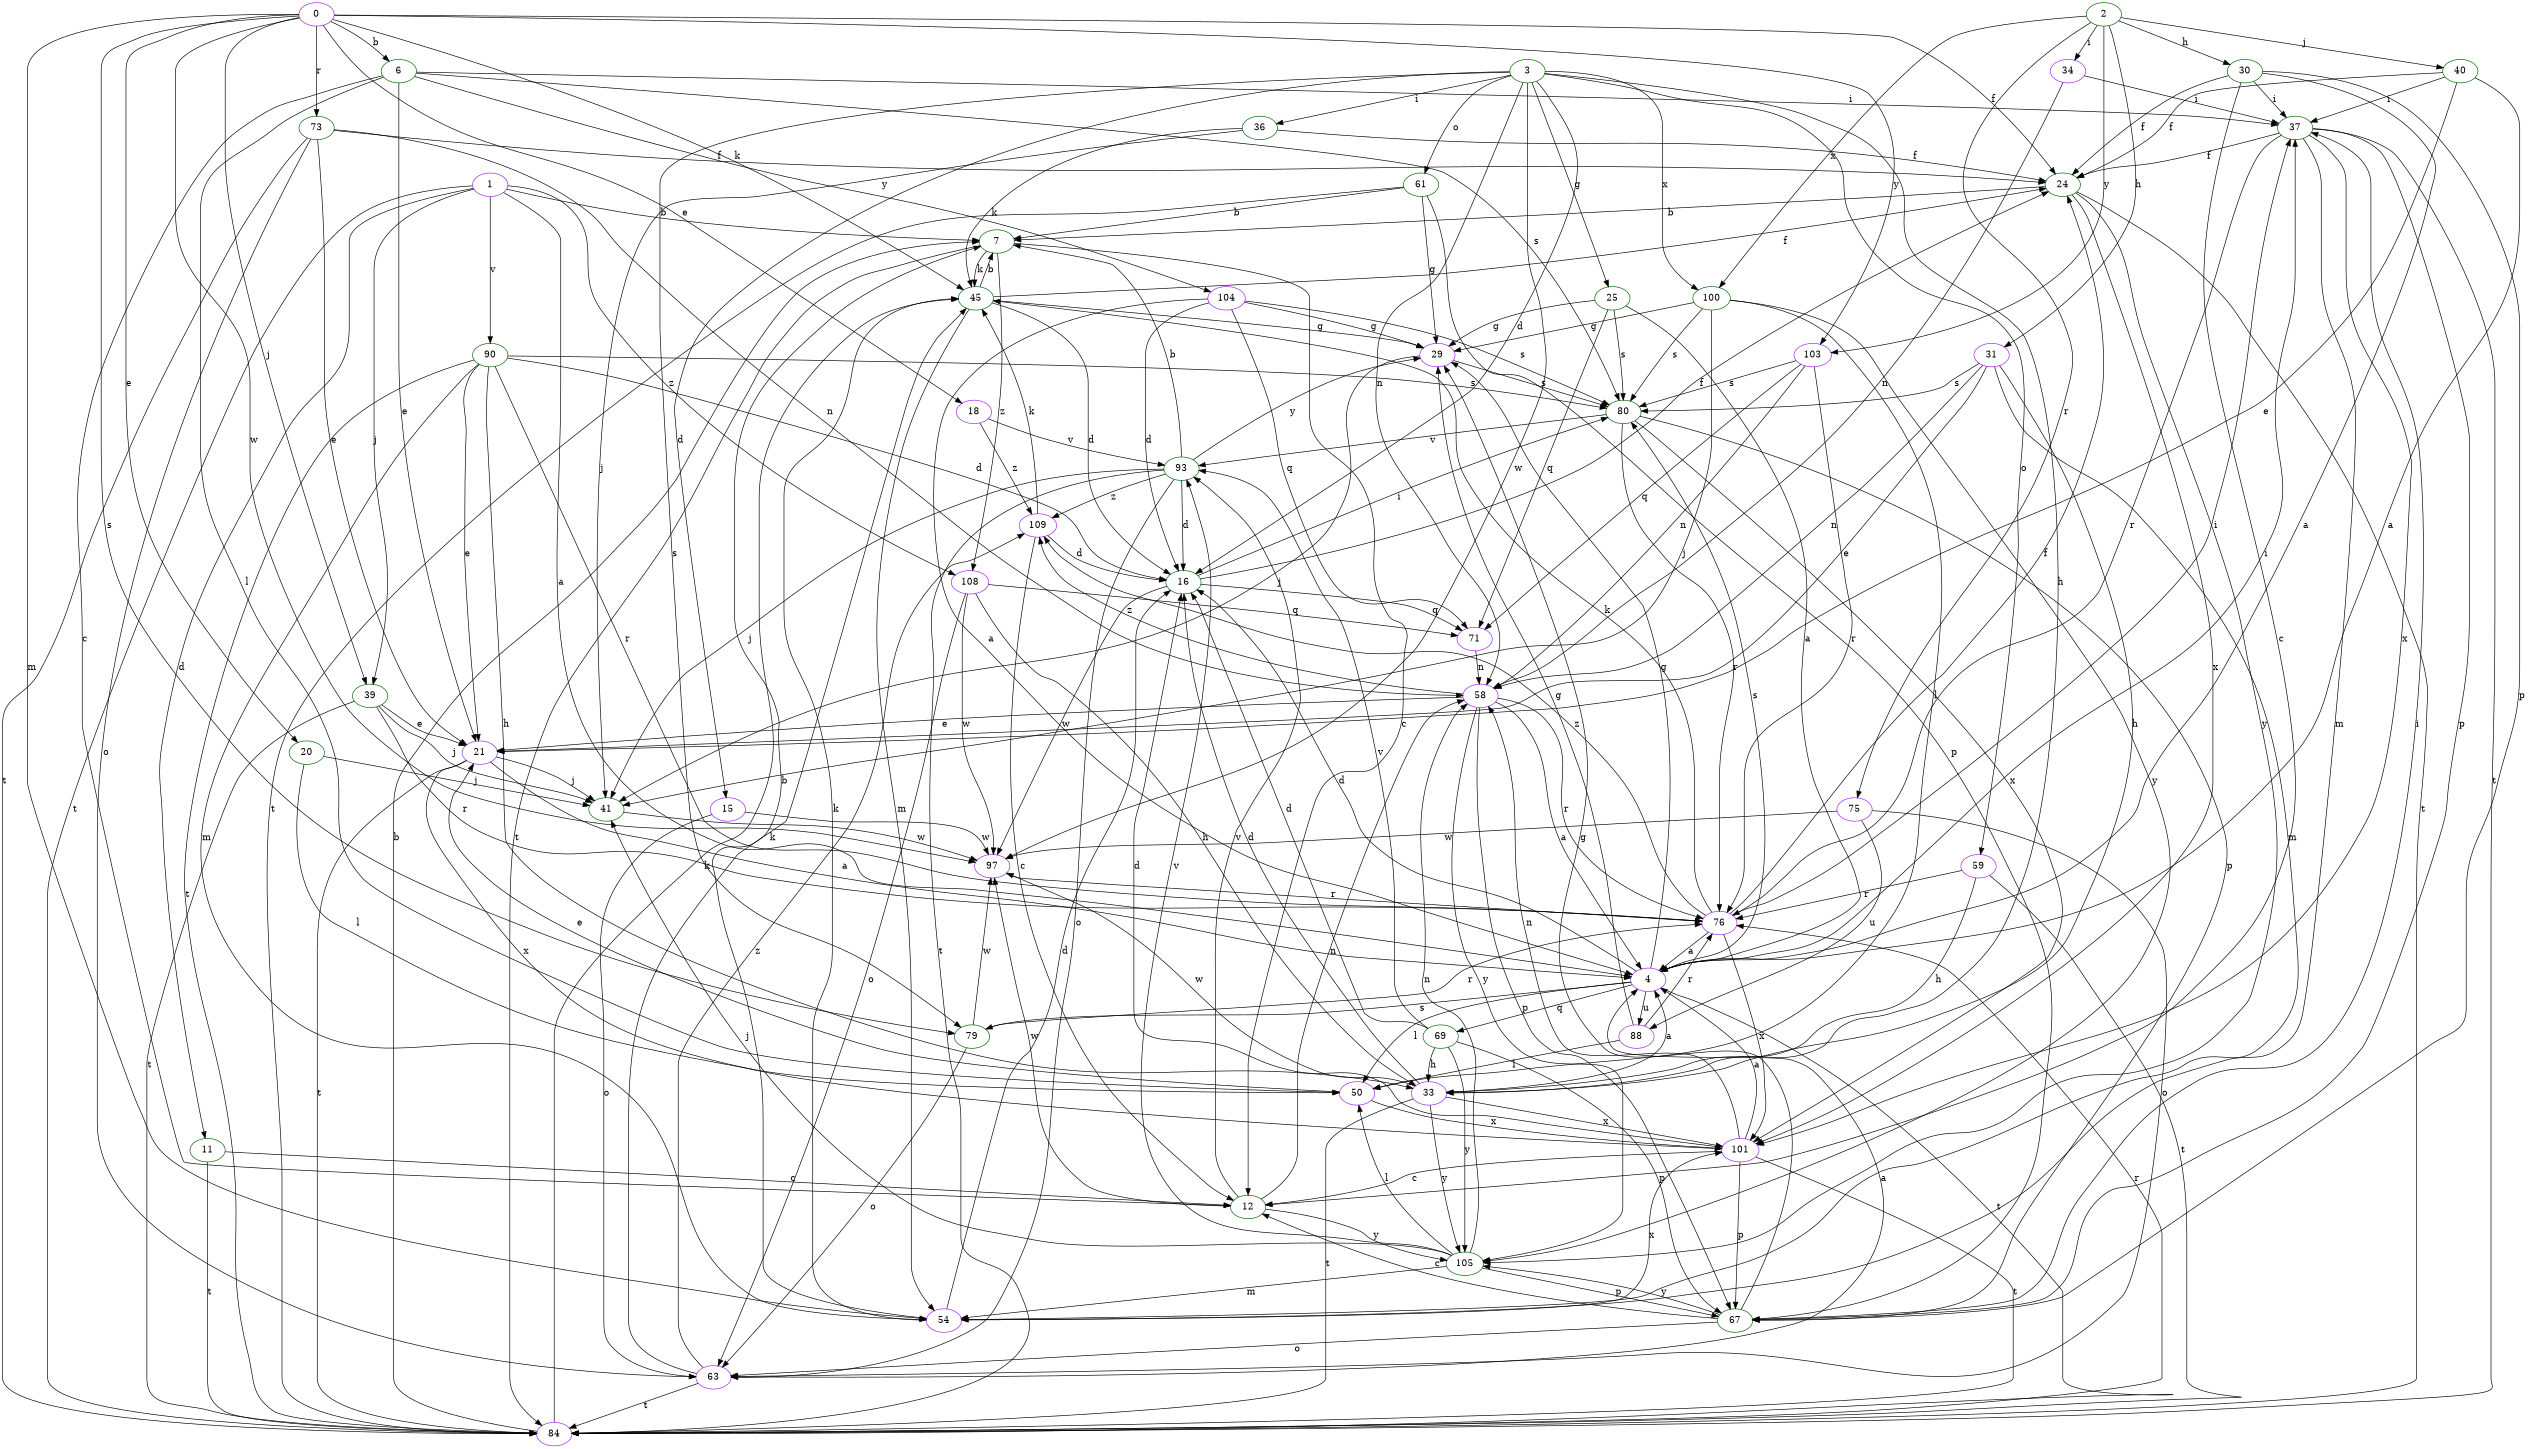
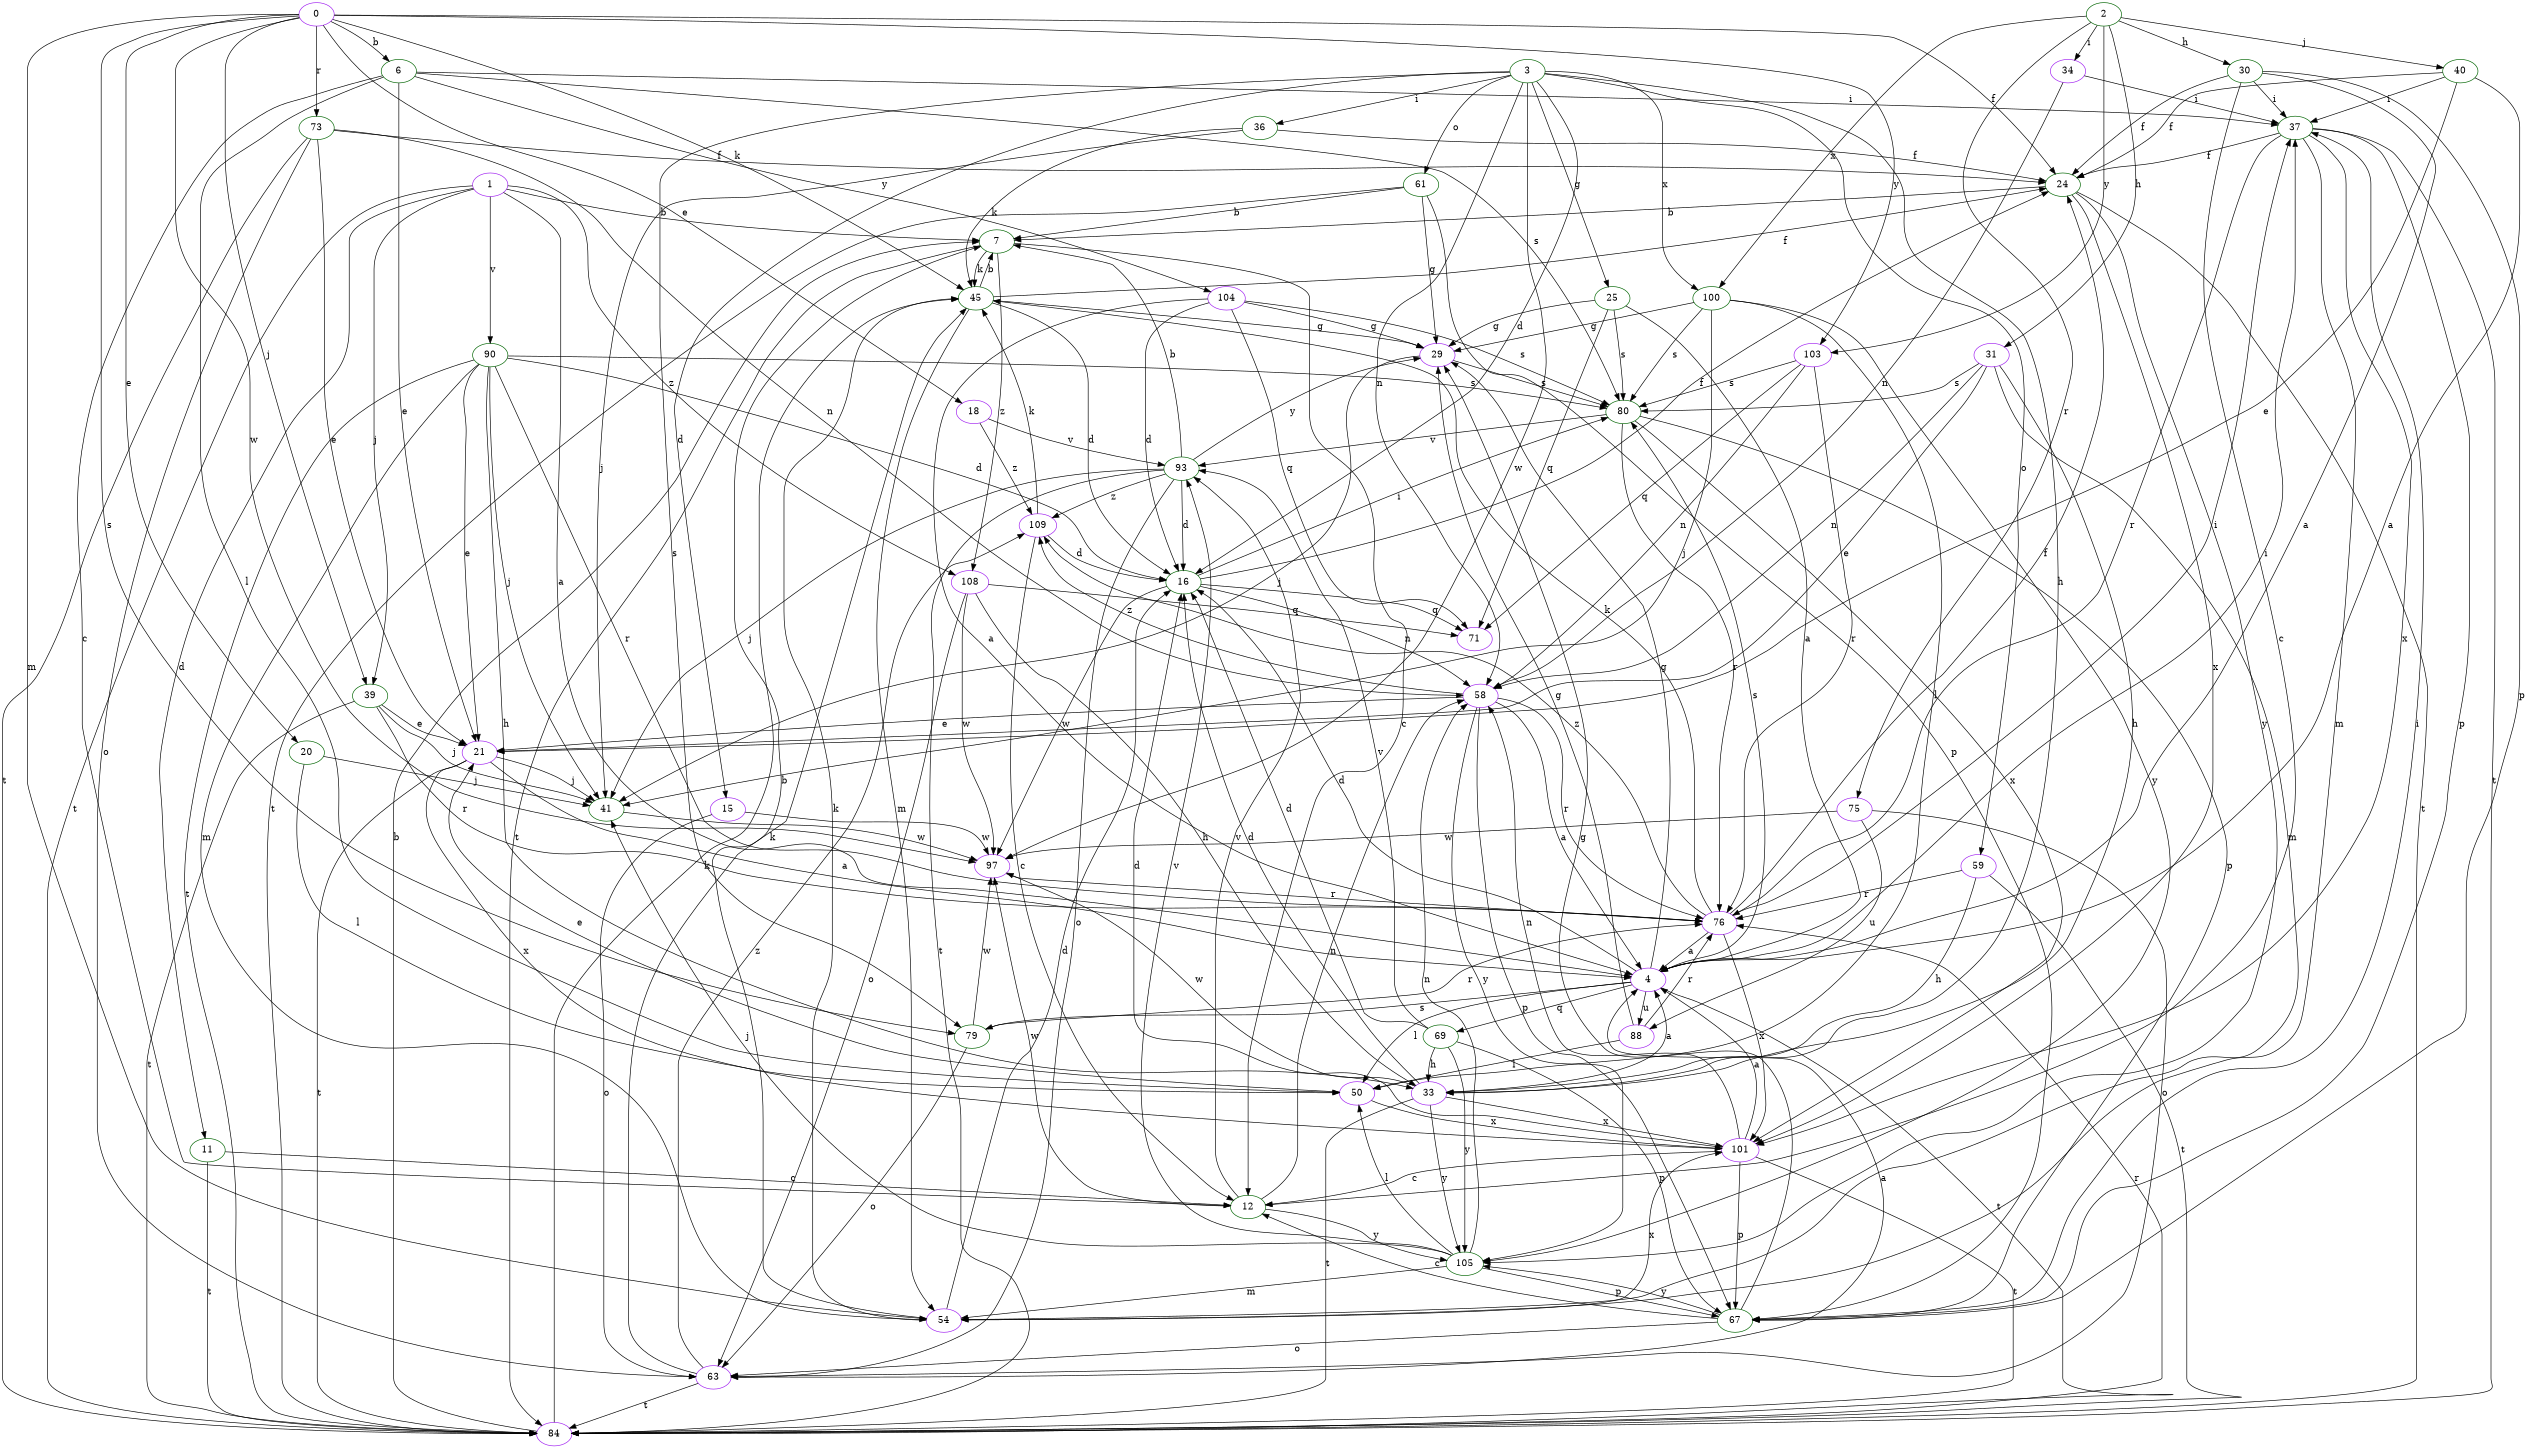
none -> (507, 590)
(1477, 664) -> (1350, 628)
